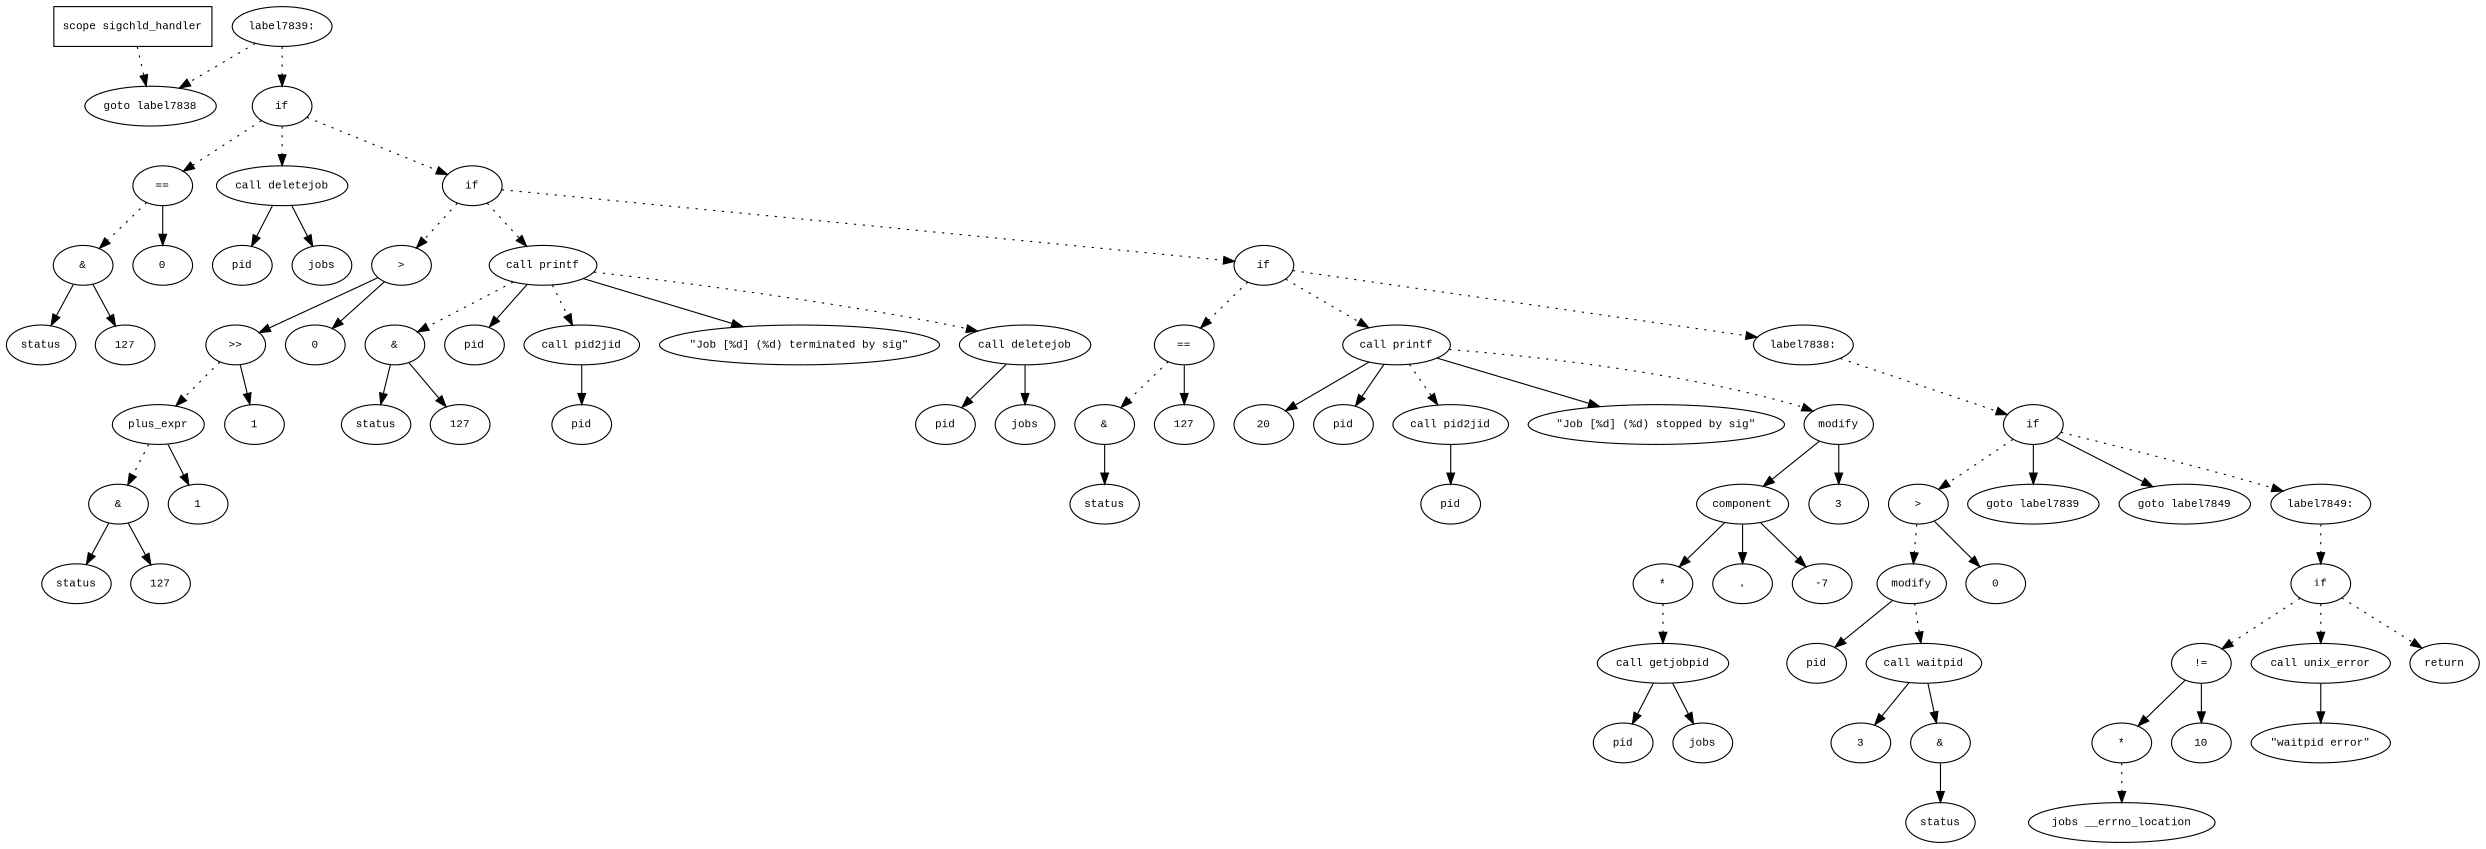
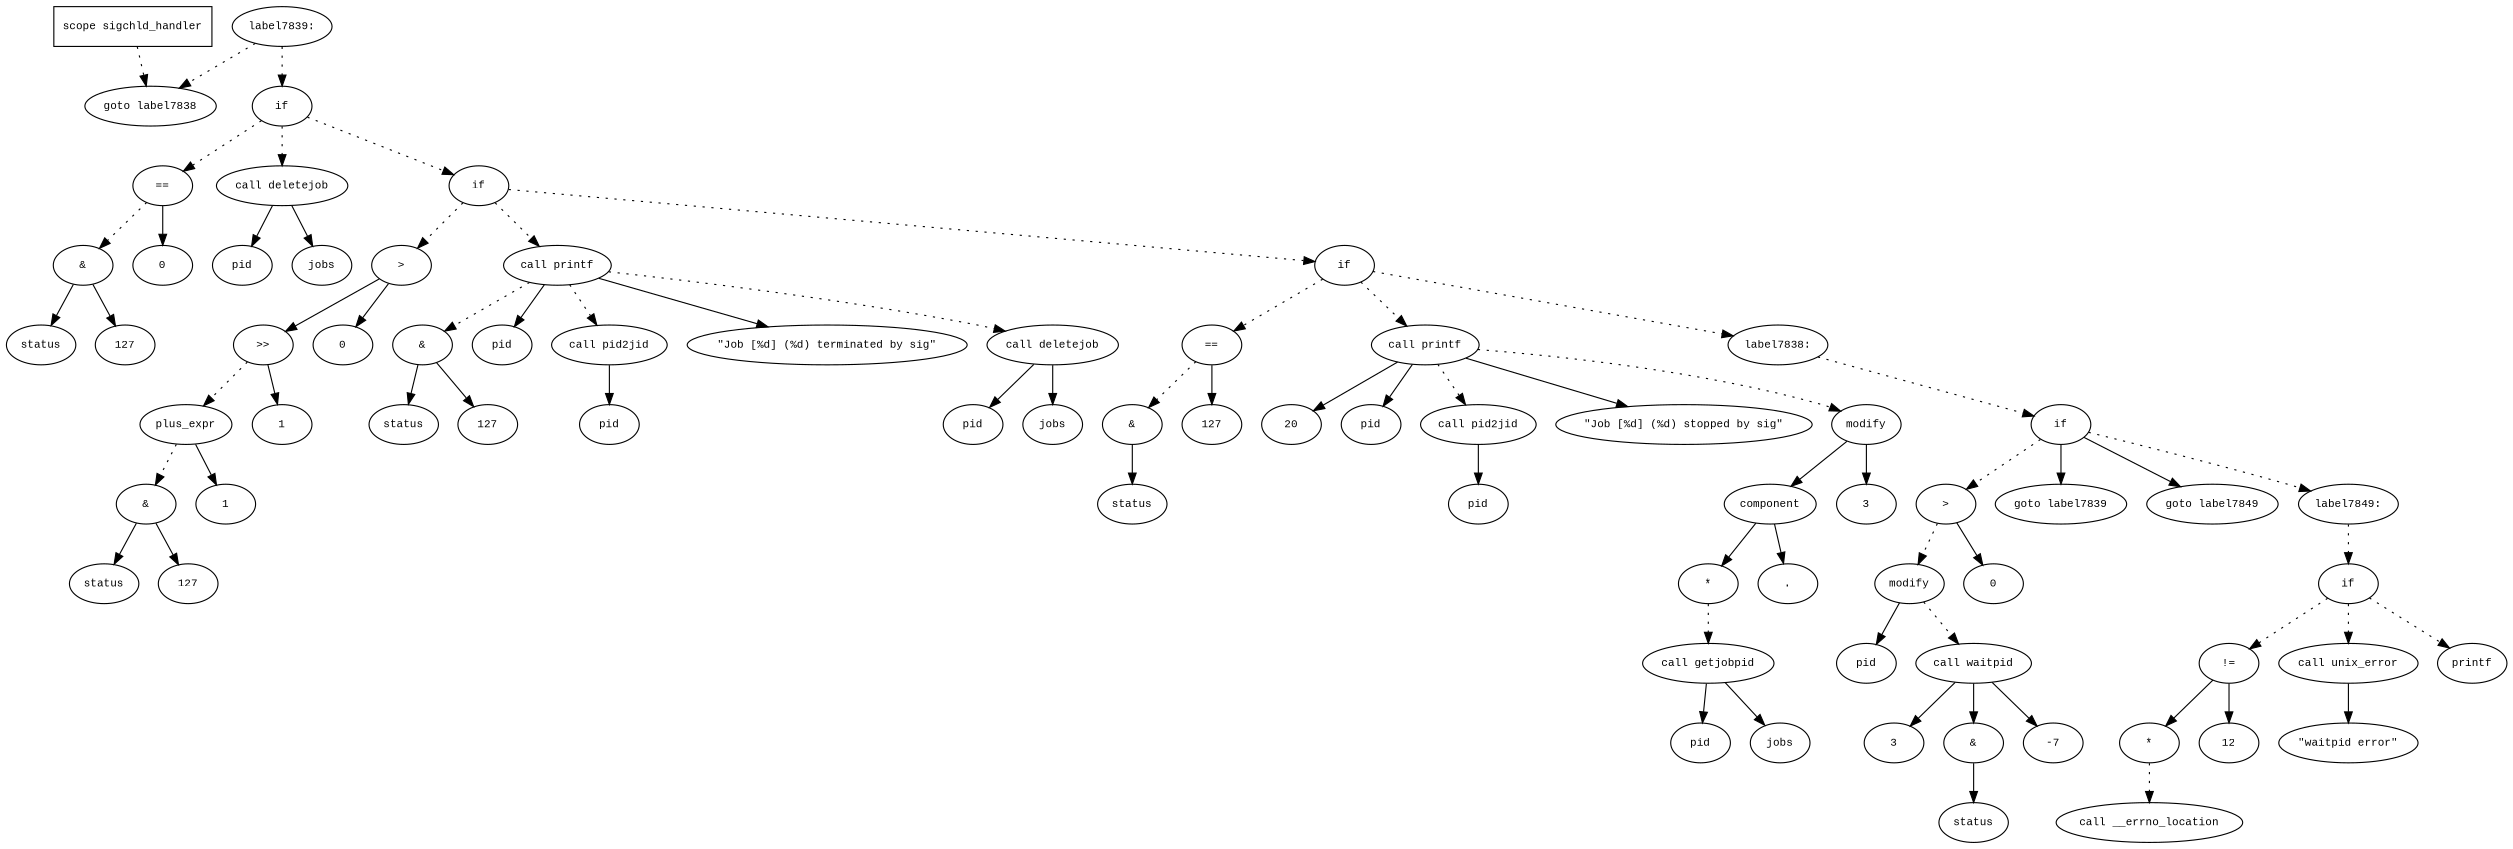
(1779, 541) -> (2010, 700)
(2445, 663) -> (2472, 663)
(2201, 743) -> (2229, 743)
(2122, 823) -> (2149, 823)
